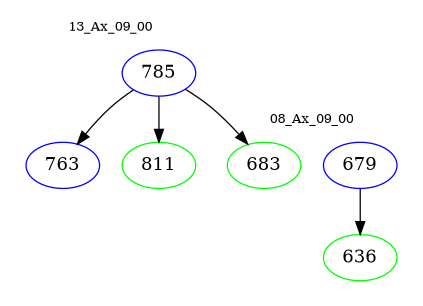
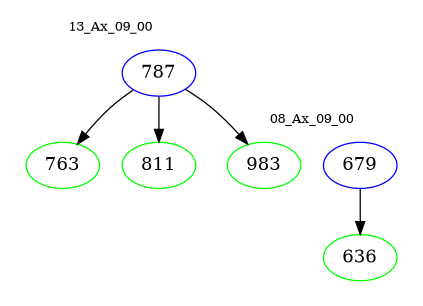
(159, 73) -> (159, 73)
(63, 165) -> (63, 165)
(264, 165) -> (264, 165)
